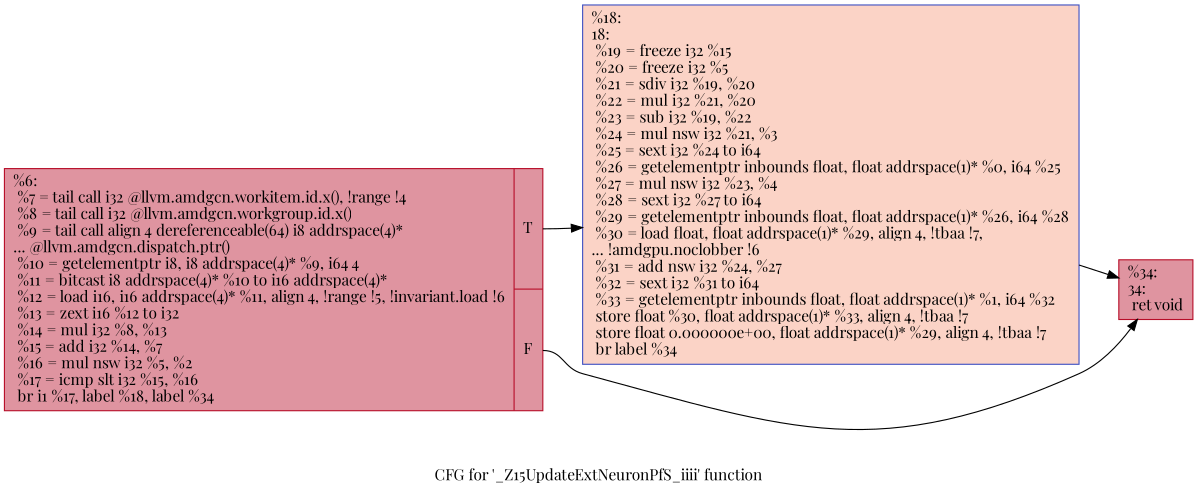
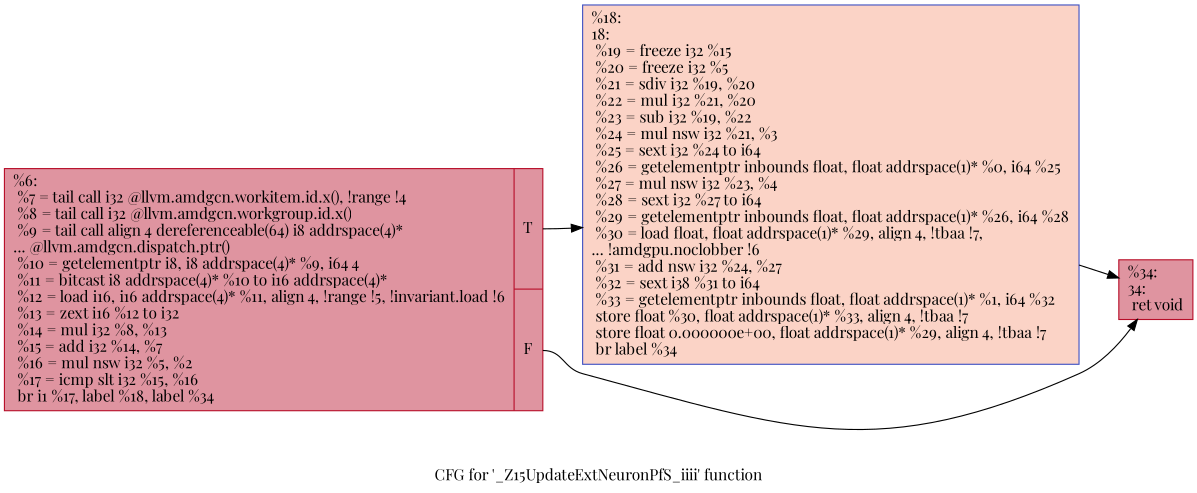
(675, 284) -> (676, 284)
